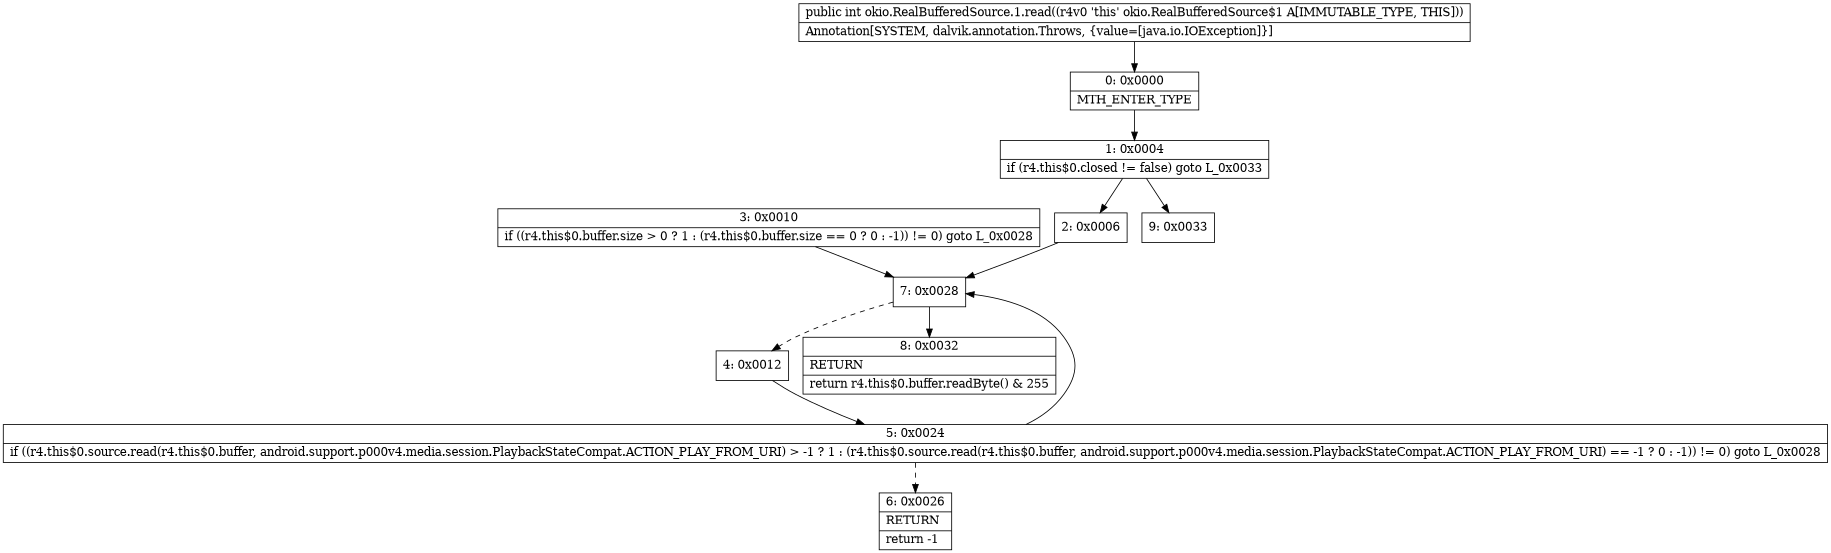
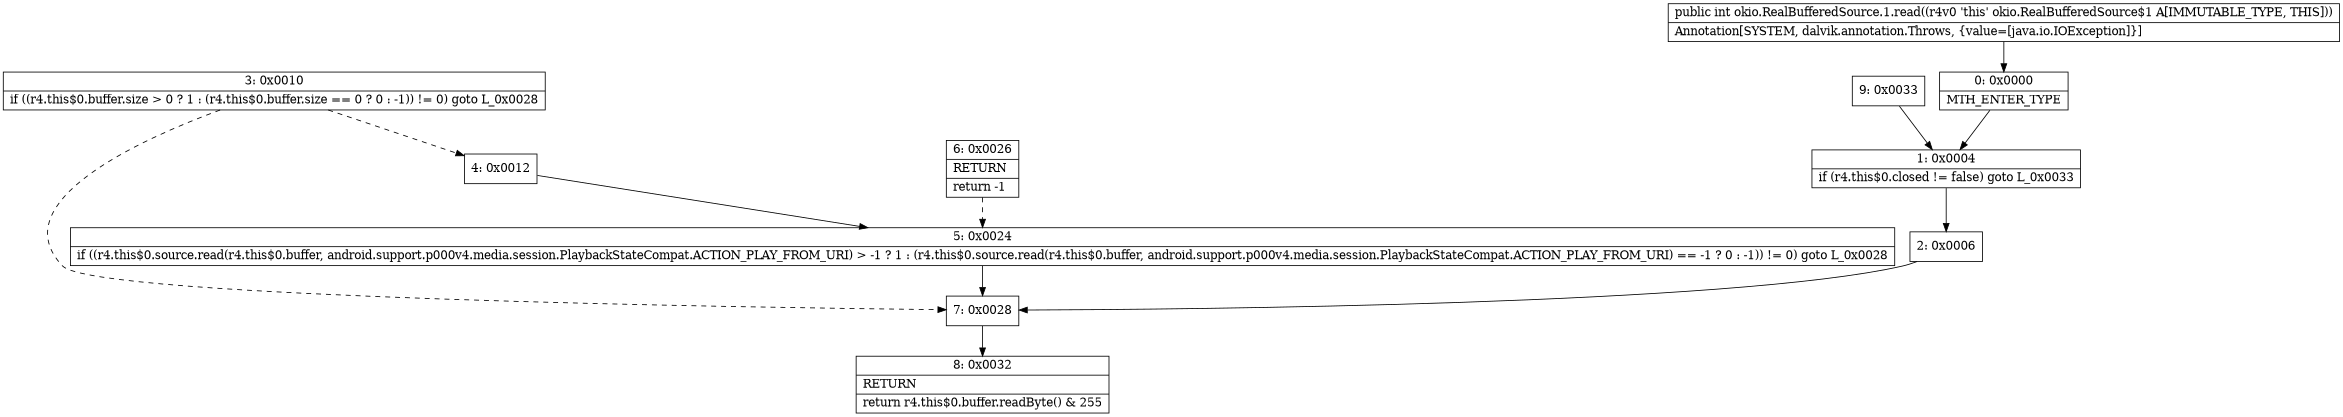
(1155, 192) -> (1913, 124)
(851, 260) -> (371, 296)
(835, 321) -> (392, 132)
(915, 474) -> (983, 208)
